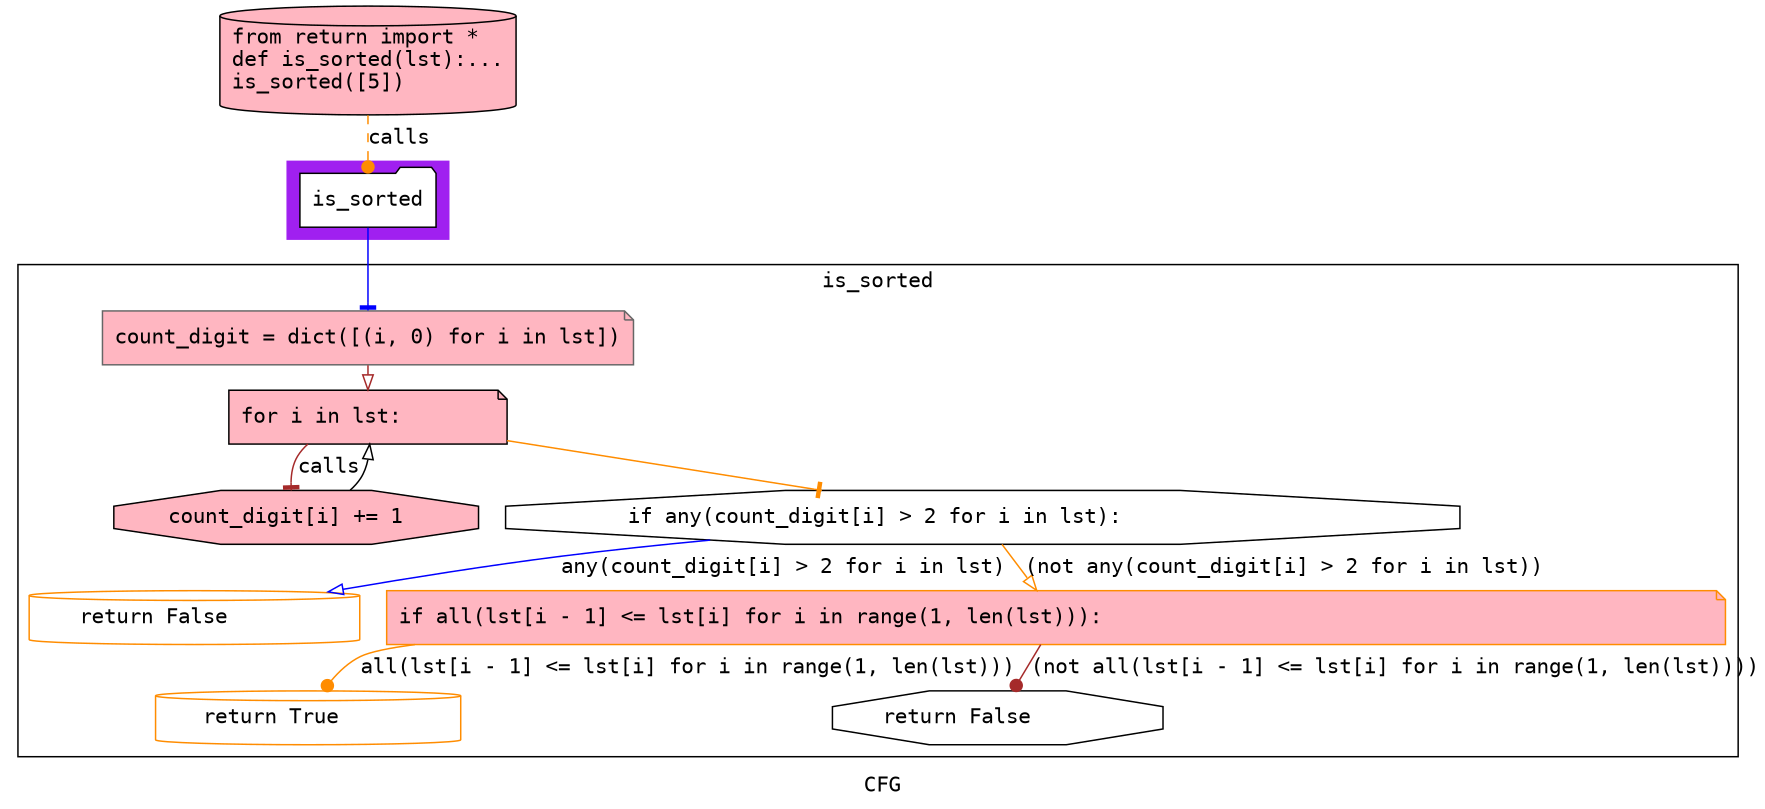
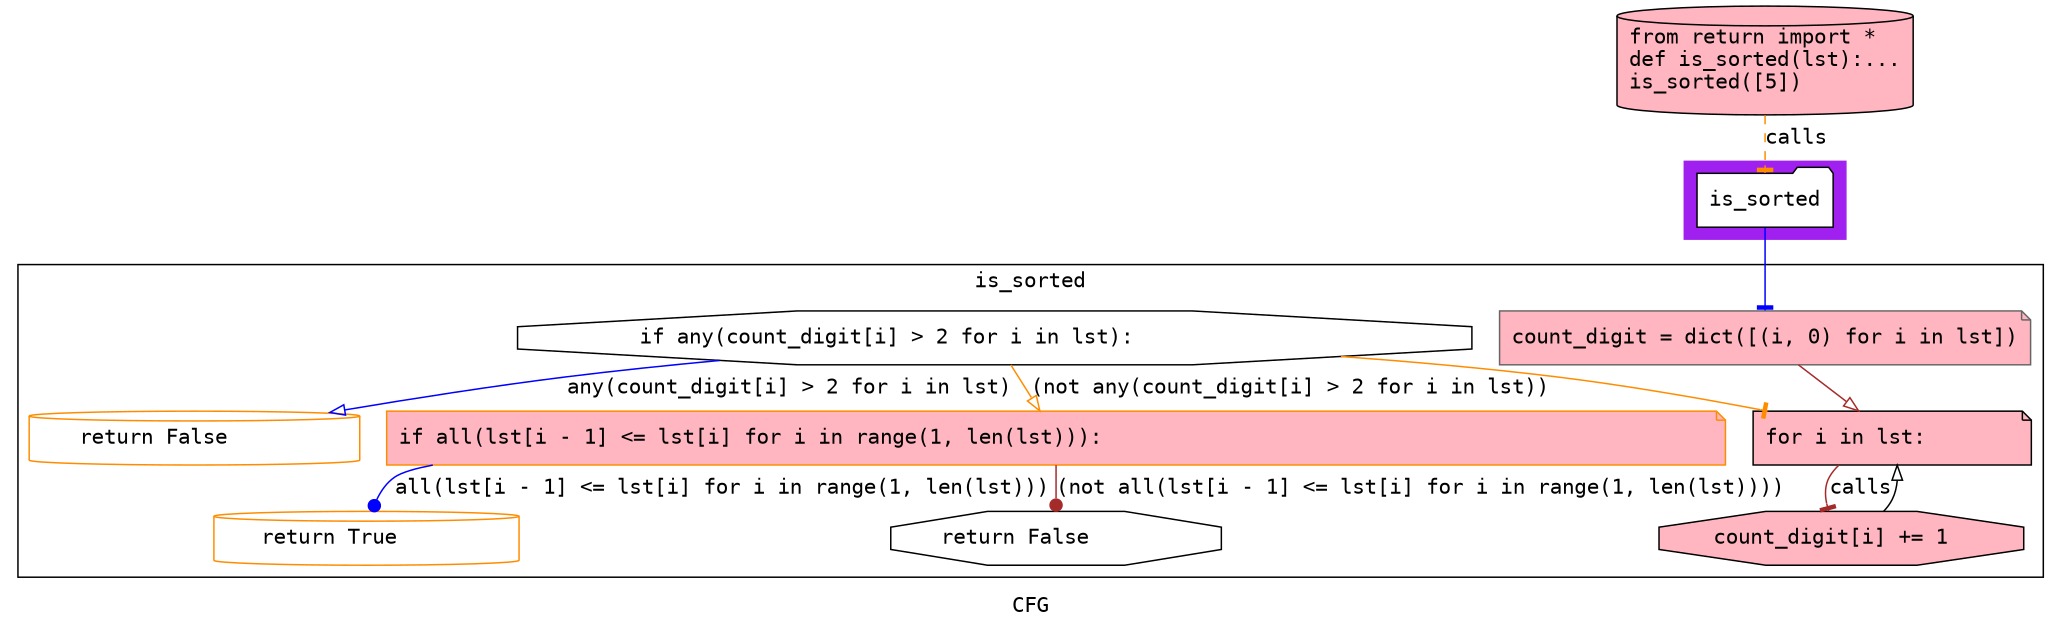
(368, 138) -> (1765, 140)
(661, 465) -> (1551, 376)
(369, 653) -> (399, 475)
